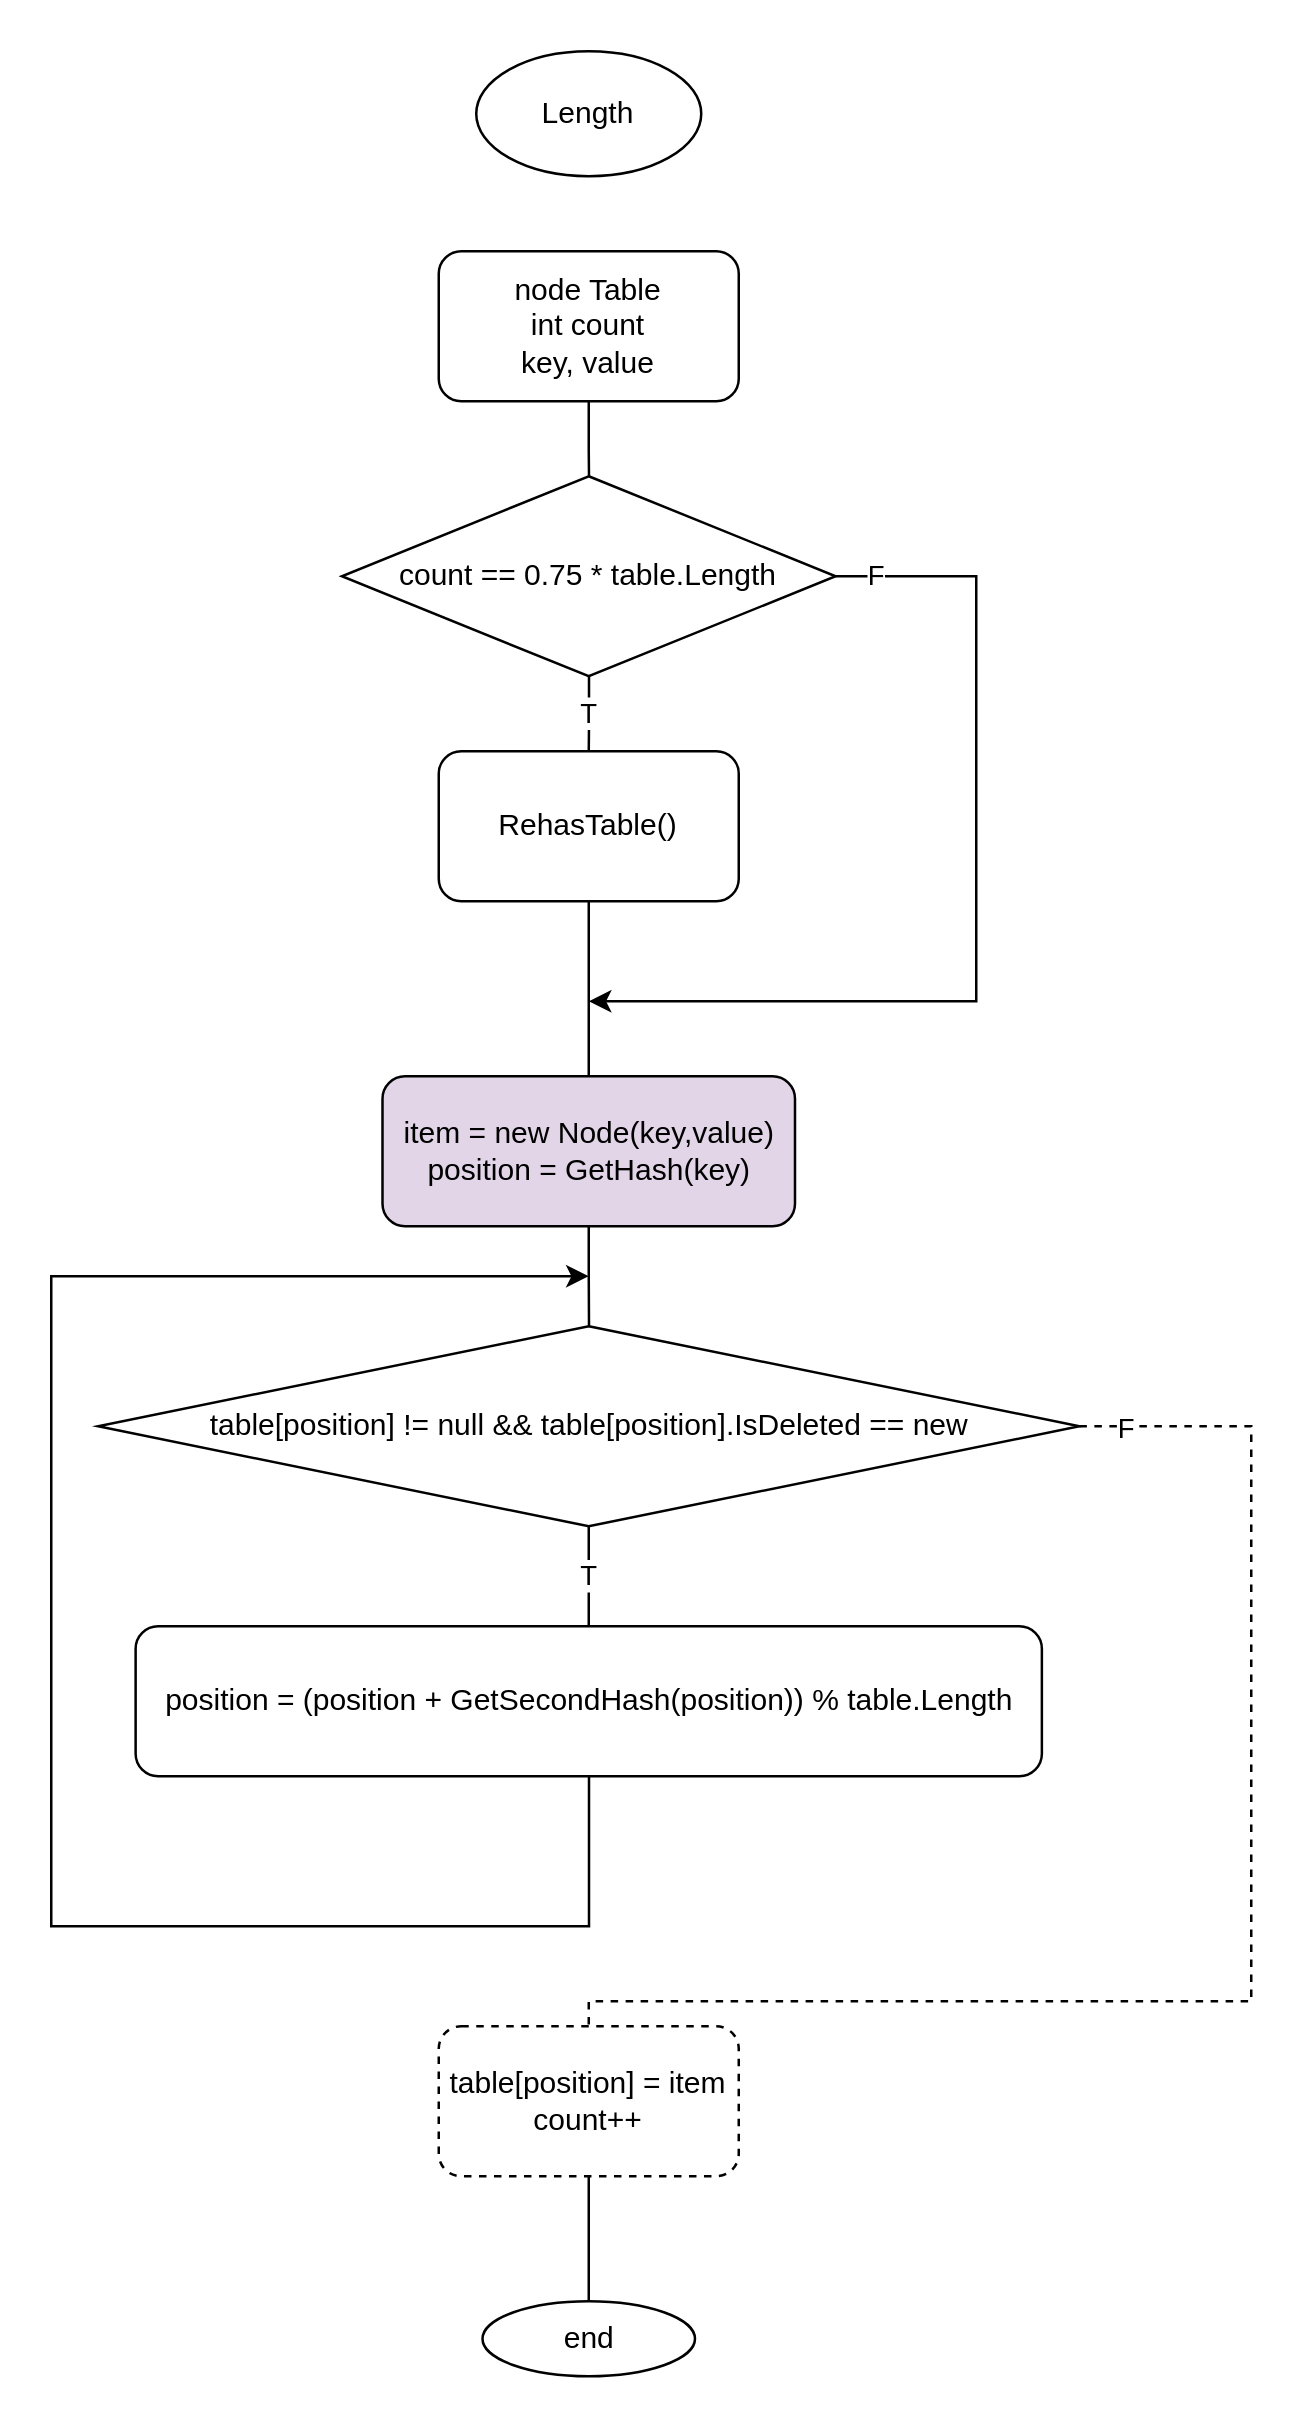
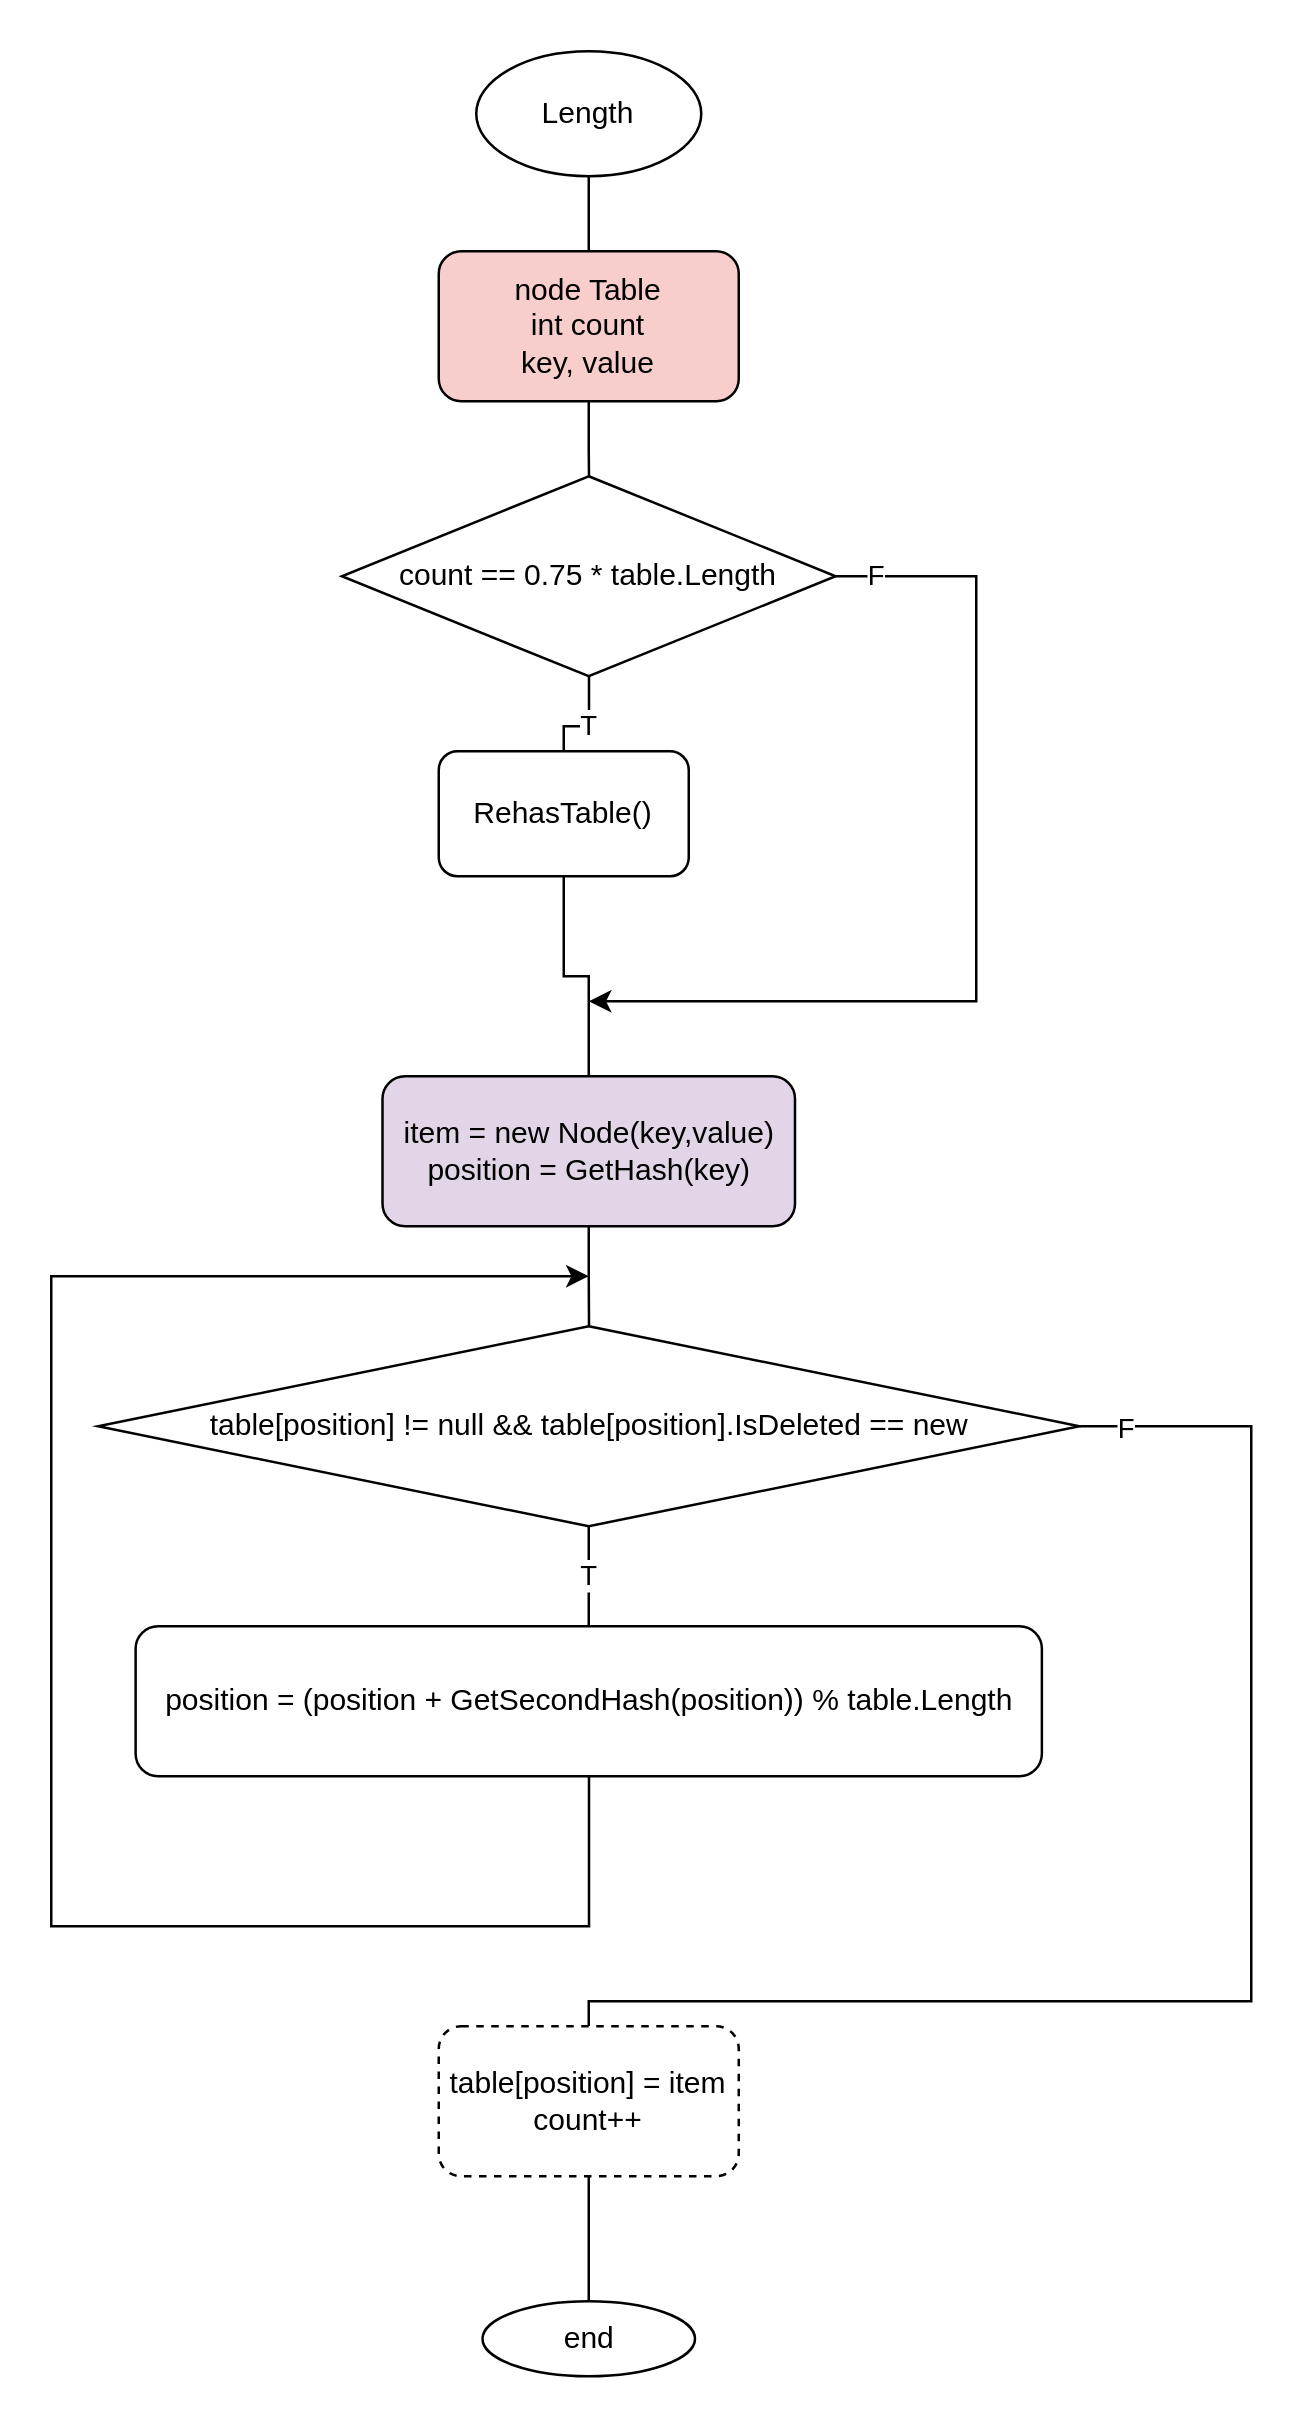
none -> (589, 214)
(589, 326) -> (589, 326)
(589, 826) -> (564, 814)
(1251, 1998) -> (1251, 1998)
